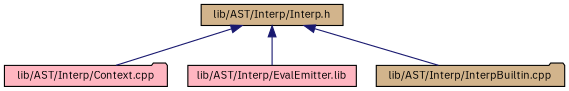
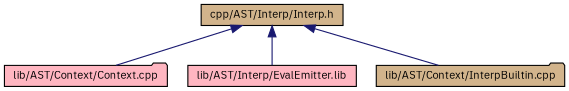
(272, 15) -> (272, 15)
(86, 76) -> (86, 76)
(470, 76) -> (470, 76)
